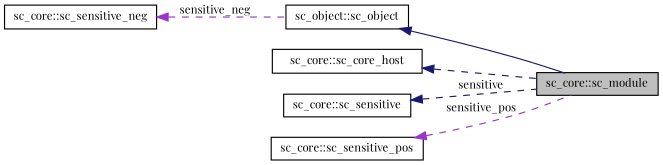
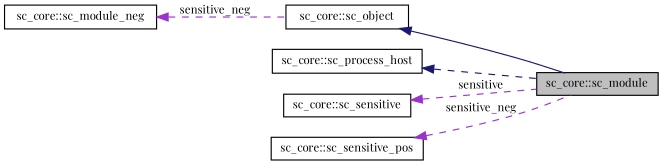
(81, 17) -> (81, 17)
(347, 17) -> (347, 17)
(347, 61) -> (347, 61)
(479, 94) -> (479, 94)
(480, 108) -> (480, 108)
